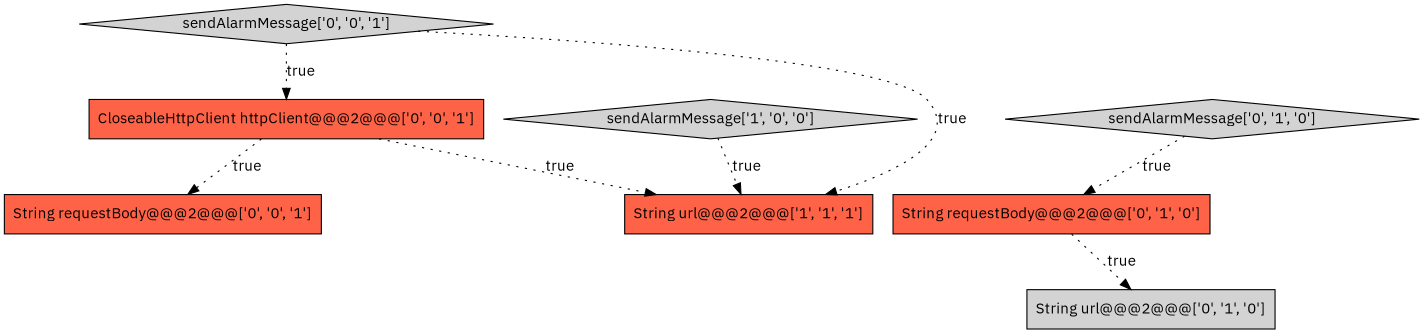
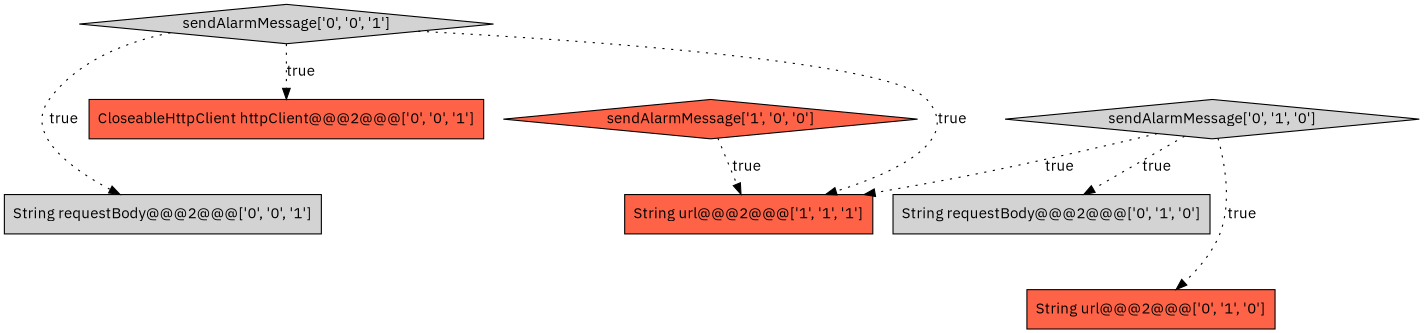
(710, 119) -> (710, 119)
(229, 163) -> (55, 92)
(512, 166) -> (1017, 166)
(163, 214) -> (163, 214)
(1052, 214) -> (1052, 214)
(1097, 258) -> (1225, 216)
(1151, 309) -> (1151, 309)
